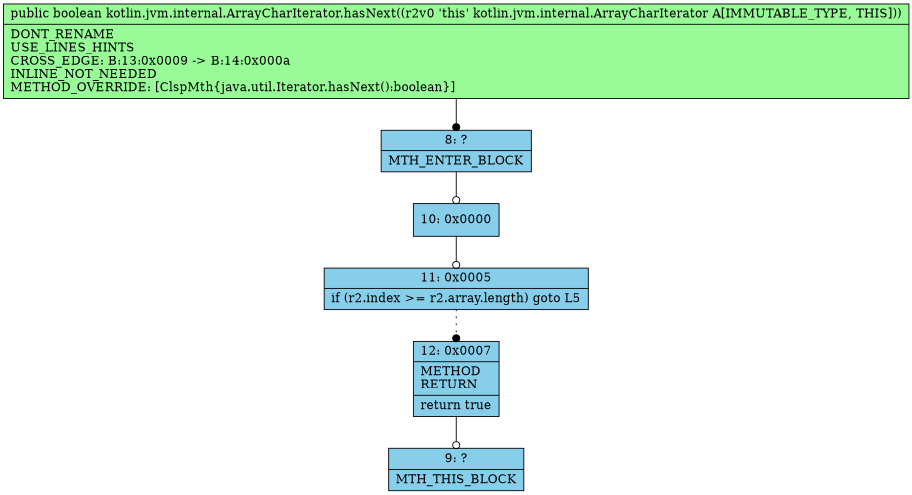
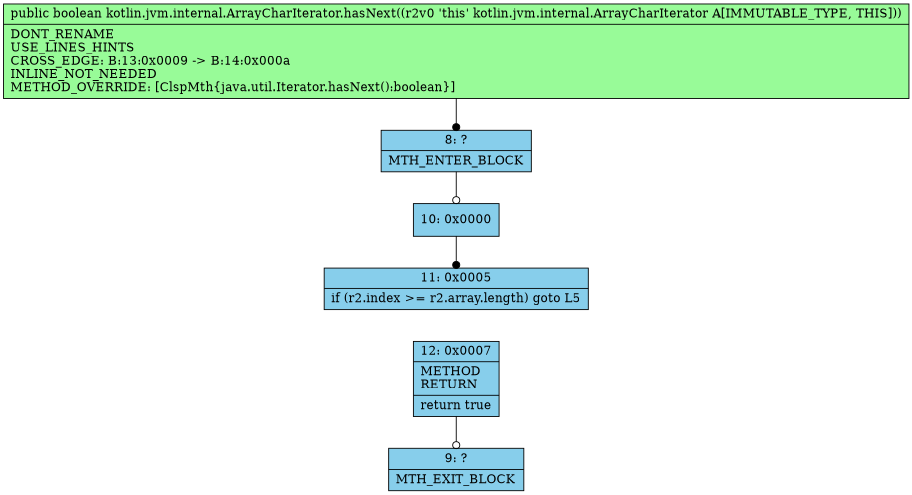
(456, 249) -> (456, 249)
(456, 322) -> none
(456, 480) -> (456, 480)
